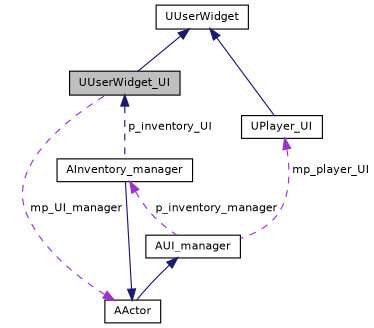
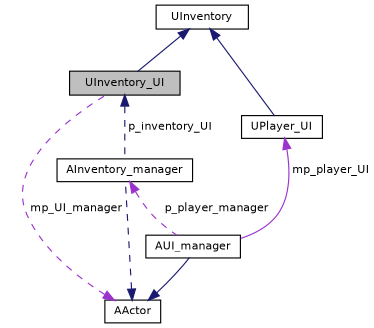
(202, 17) -> (202, 17)
(125, 83) -> (125, 83)
(283, 205) -> (283, 205)
(215, 208) -> (215, 208)
(128, 235) -> (128, 235)
(152, 282) -> (174, 276)
